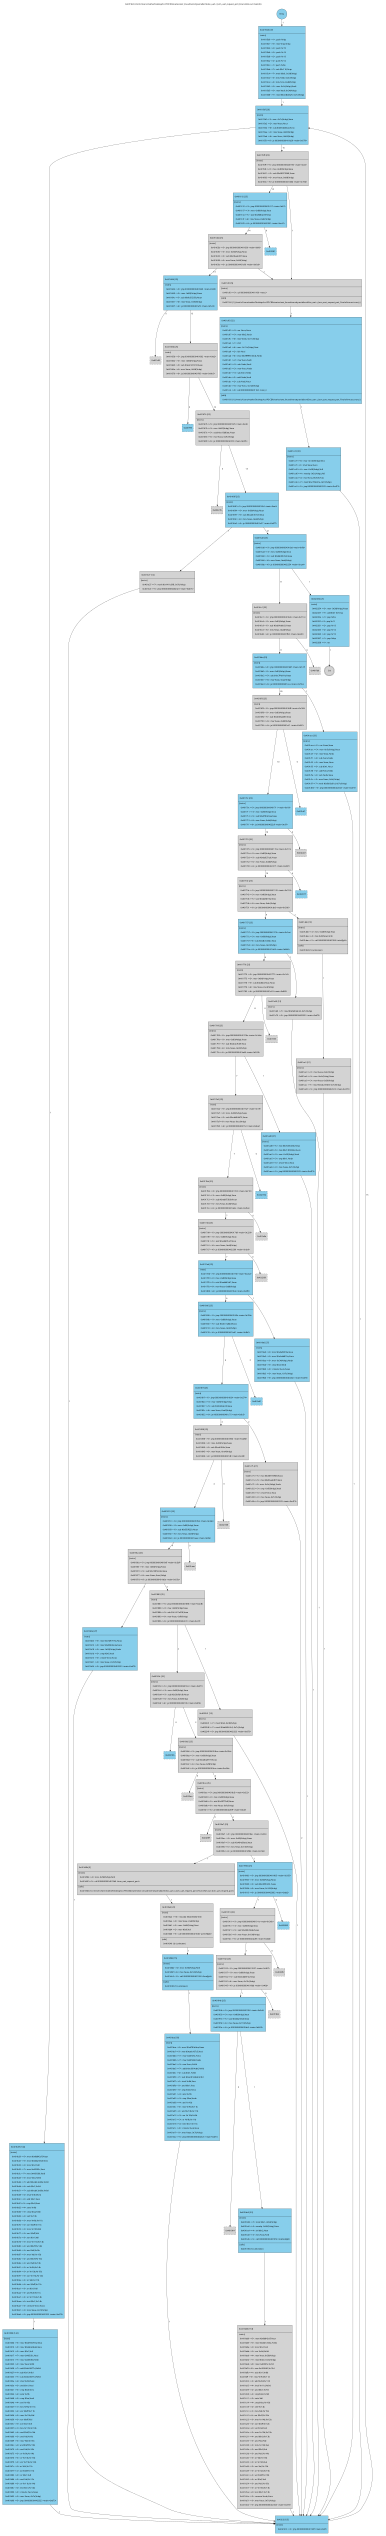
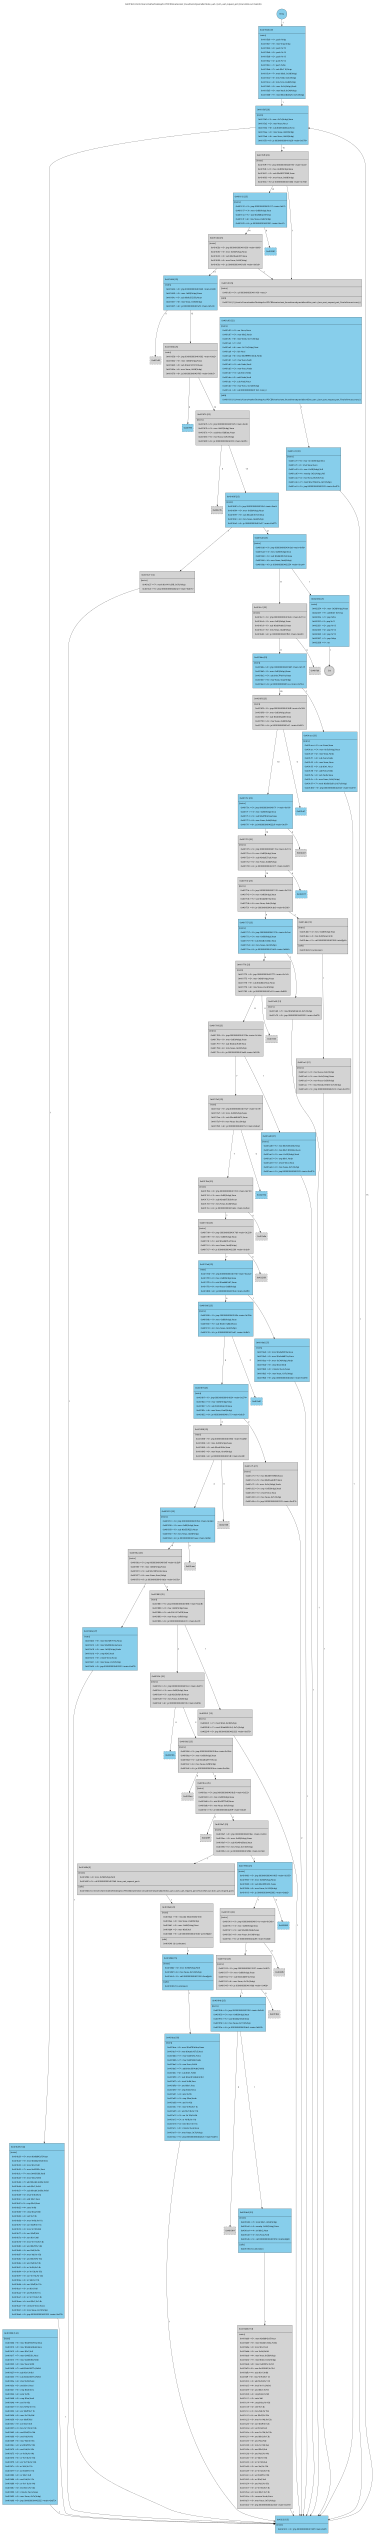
(291, 311) -> none
(34, 2323) -> (72, 2515)
